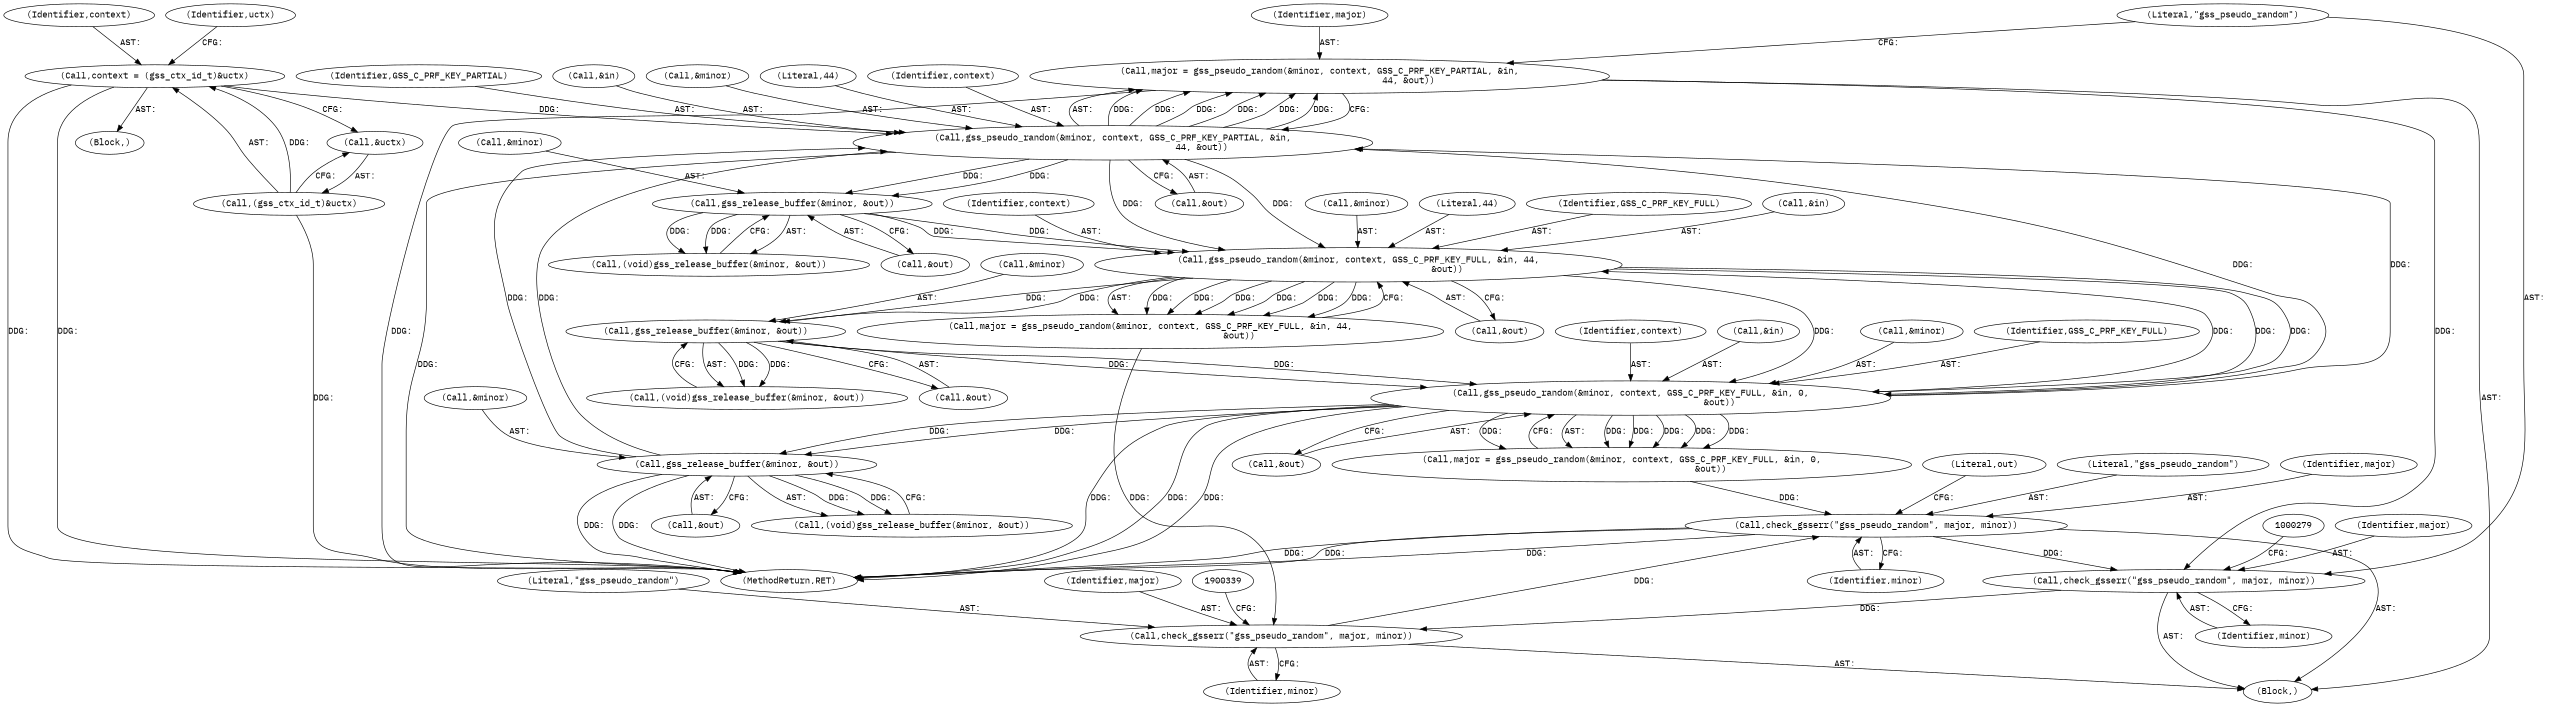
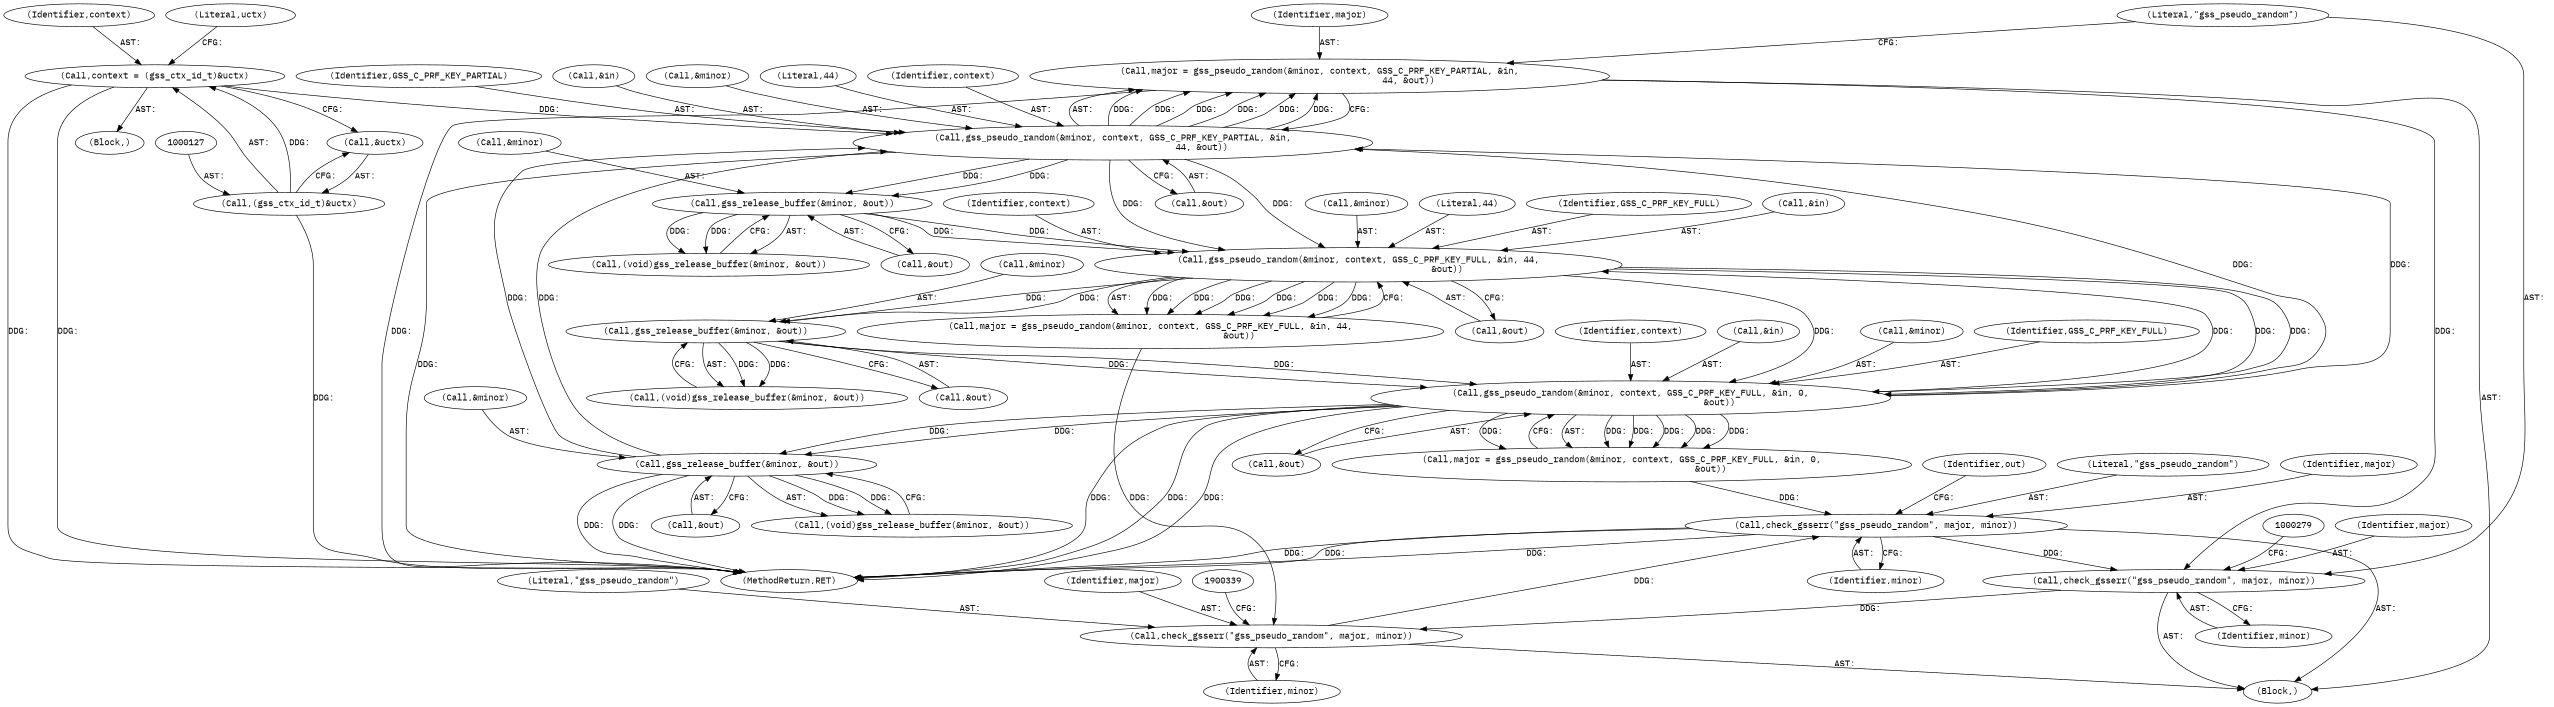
(231, 15) -> (231, 15)
none -> (186, 143)
(1984, 465) -> (1984, 465)
